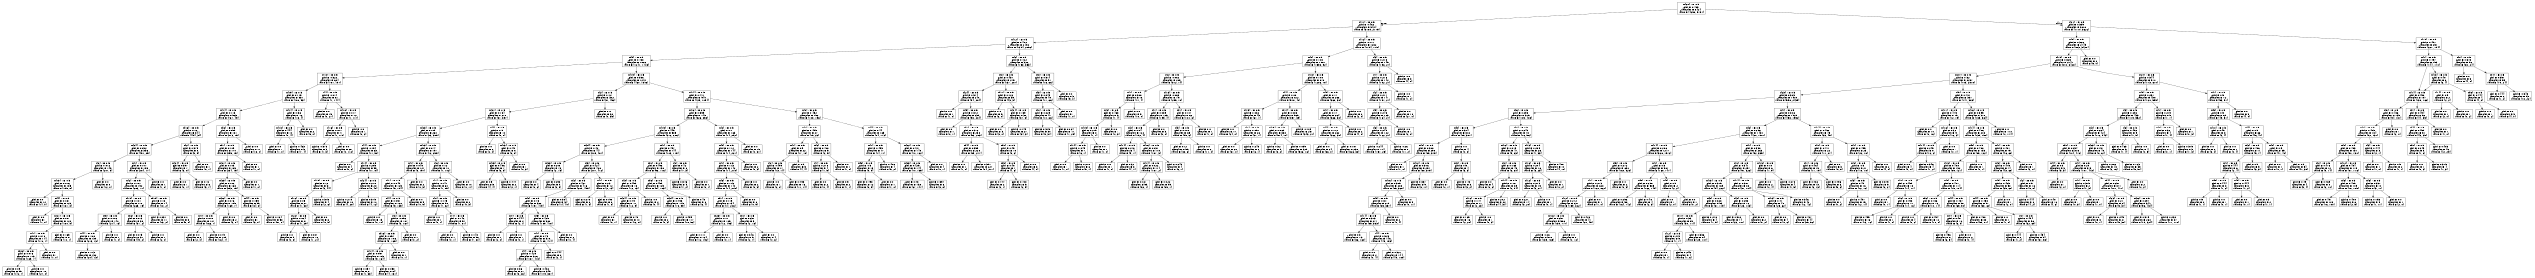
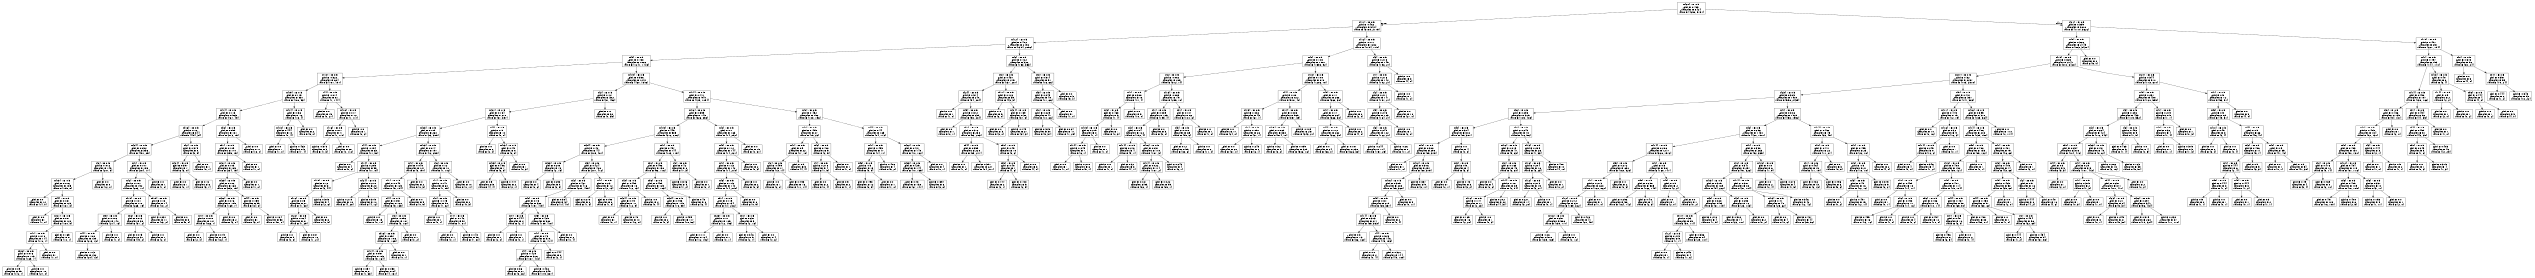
(2429, 87) -> (2441, 87)
(1043, 104) -> none
